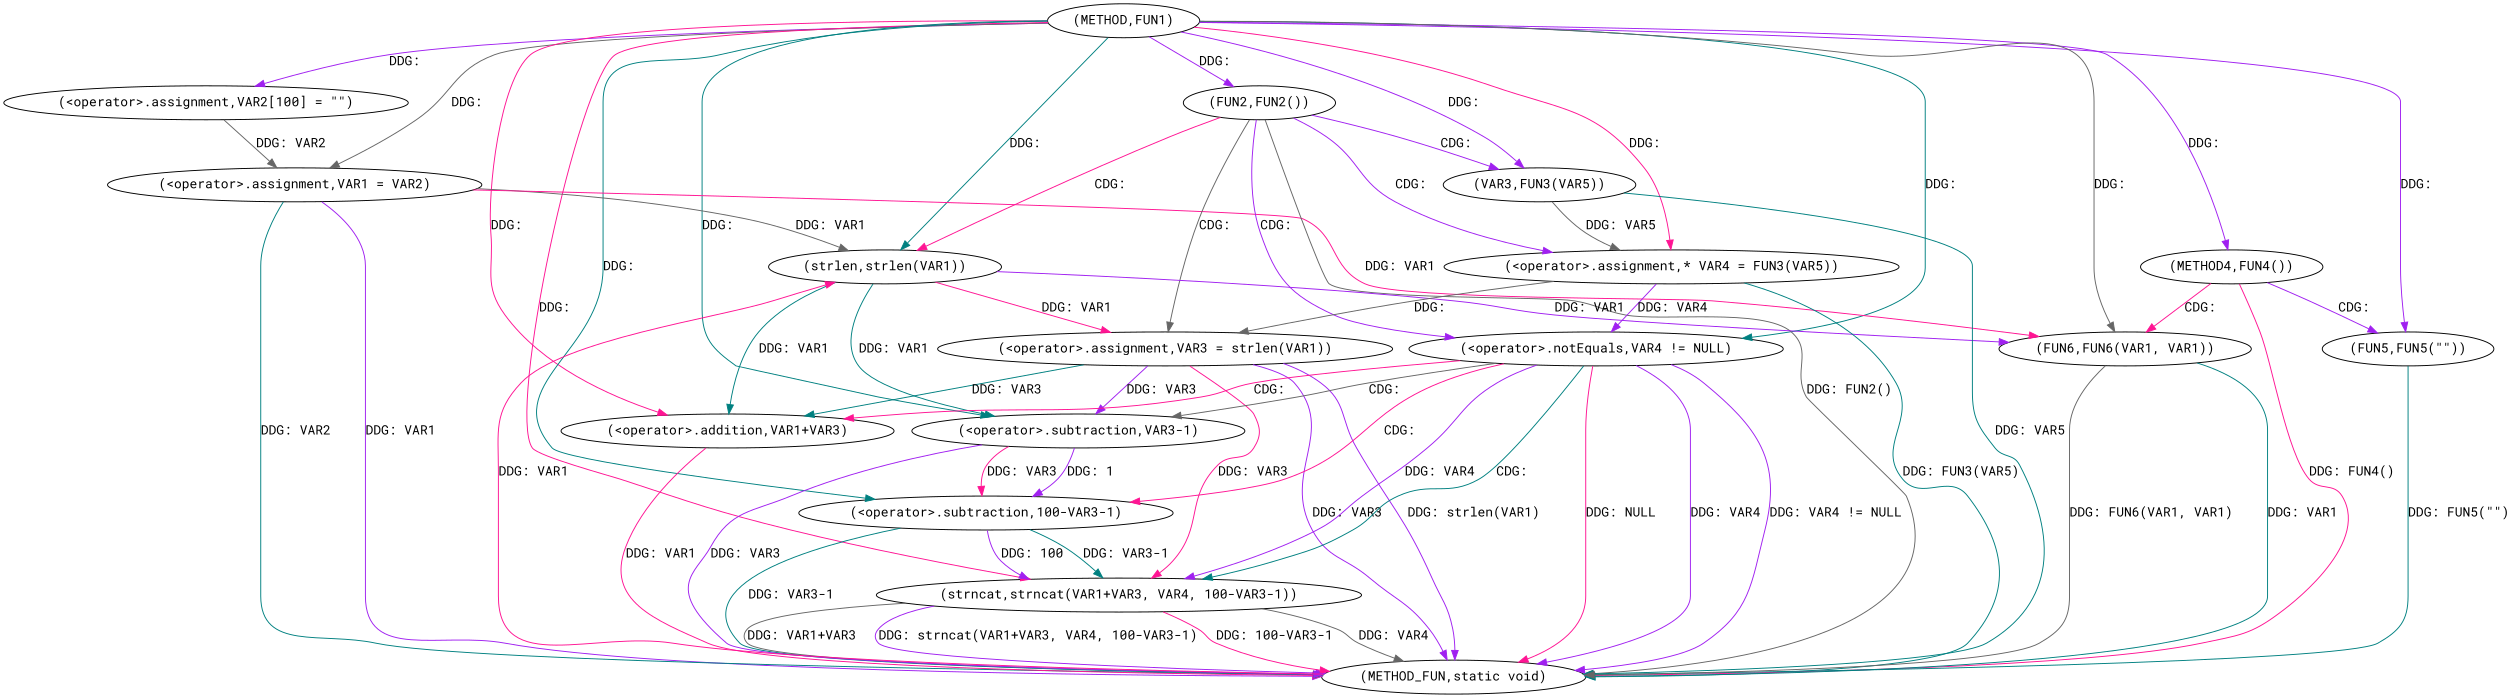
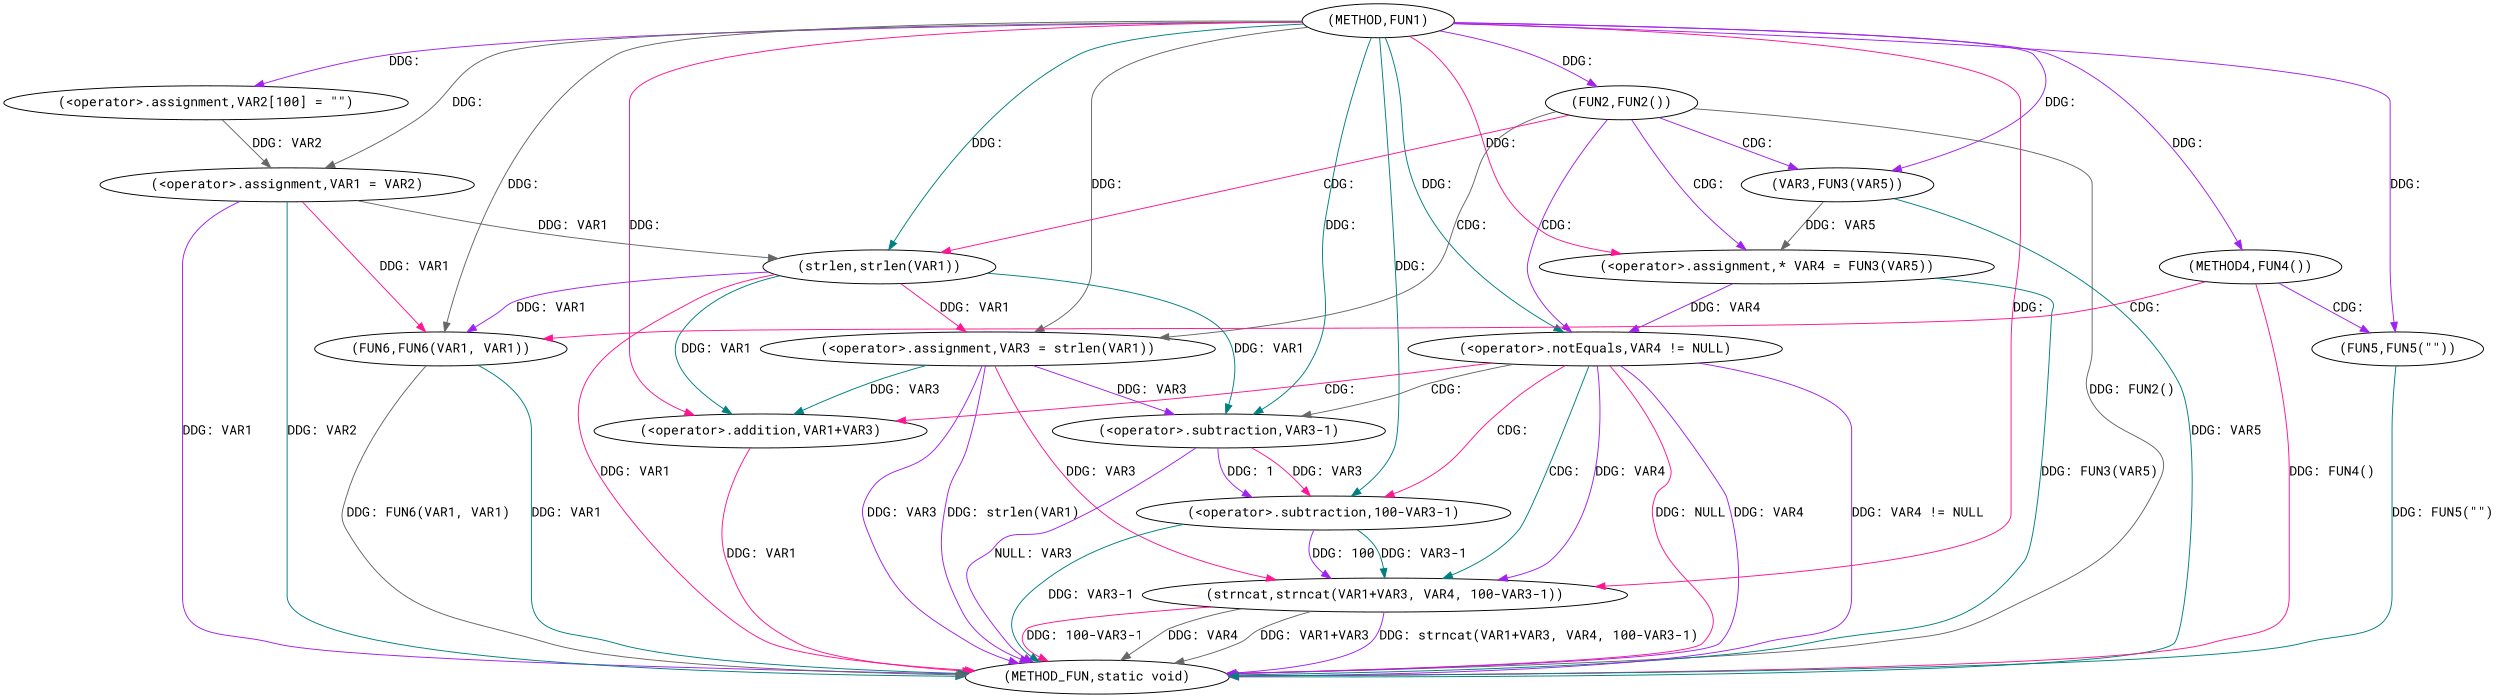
(1400, 303) -> (1092, 106)
(746, 554) -> (1034, 554)
(626, 641) -> (634, 523)
